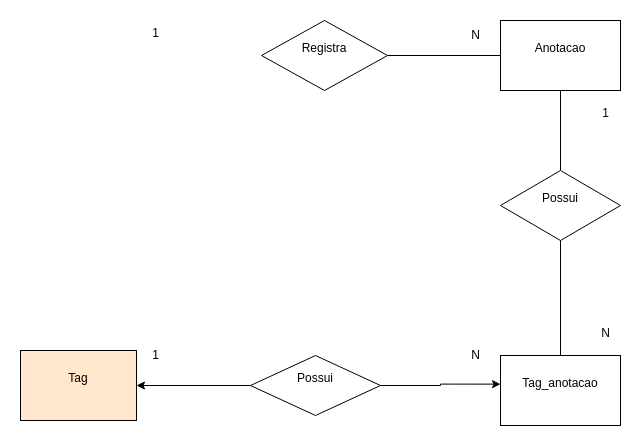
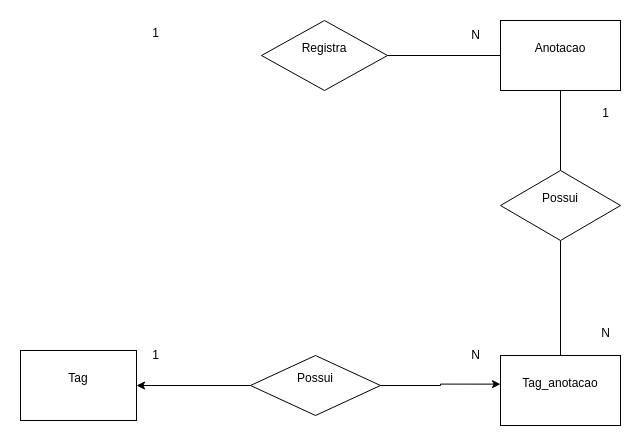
(79, 386) -> (79, 386)
